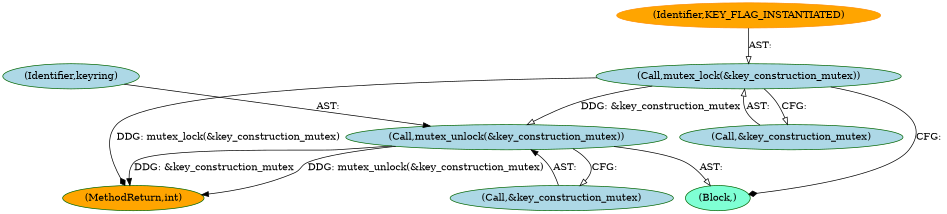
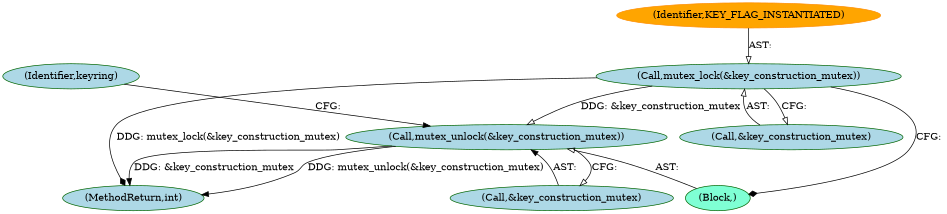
(330, 107) -> (330, 107)
(664, 155) -> (636, 166)
(133, 198) -> (133, 198)
